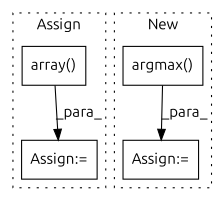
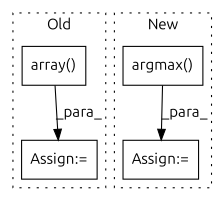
(59, 25) -> (59, 25)
